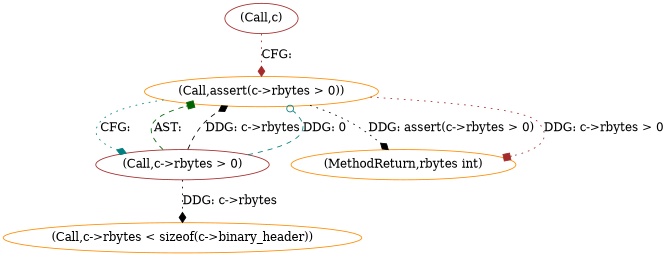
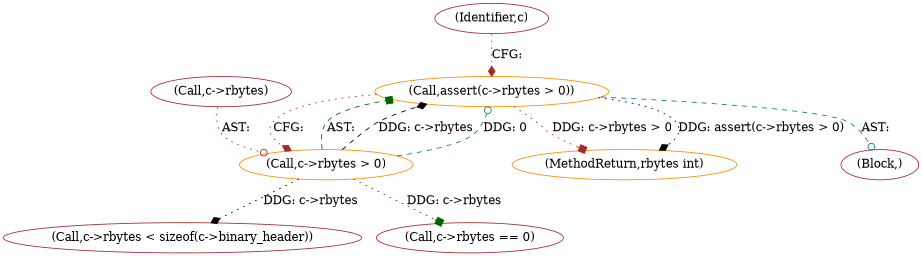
(261, 18) -> (492, 18)
none -> (221, 92)
(112, 114) -> (308, 105)
(182, 165) -> (326, 165)
none -> (880, 165)
(182, 238) -> (182, 238)
none -> (470, 238)
